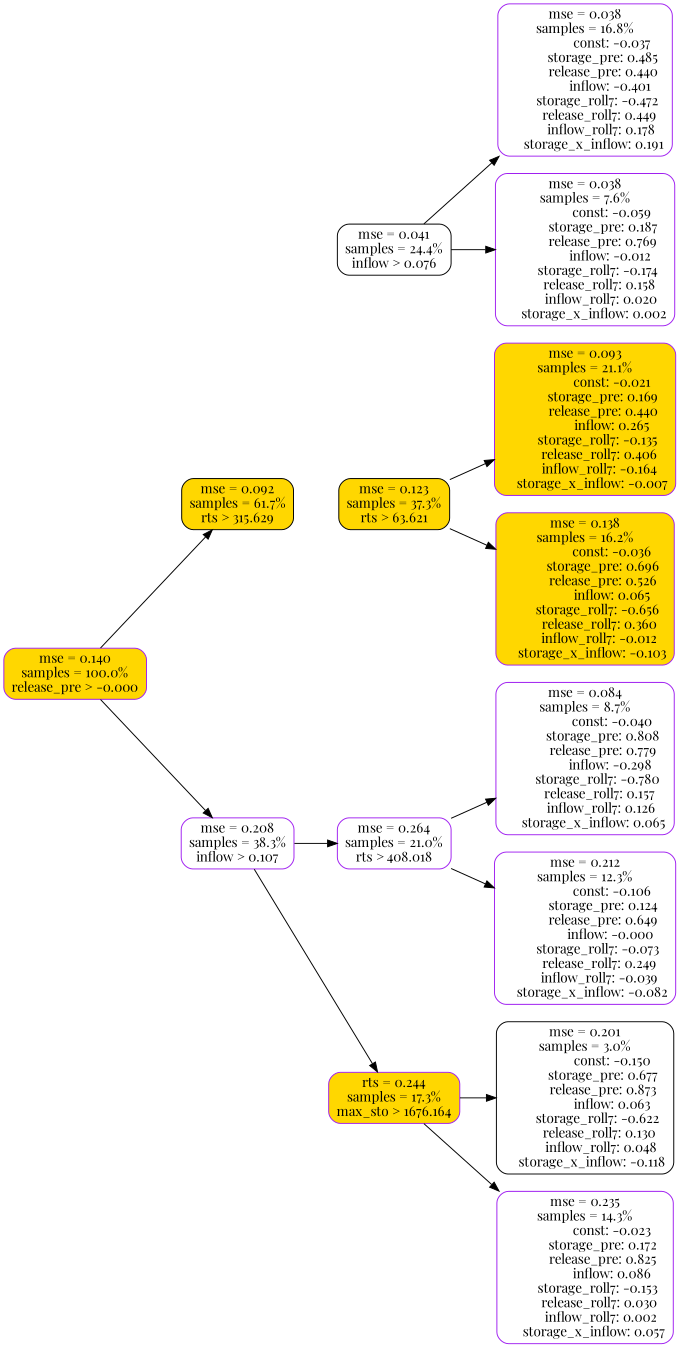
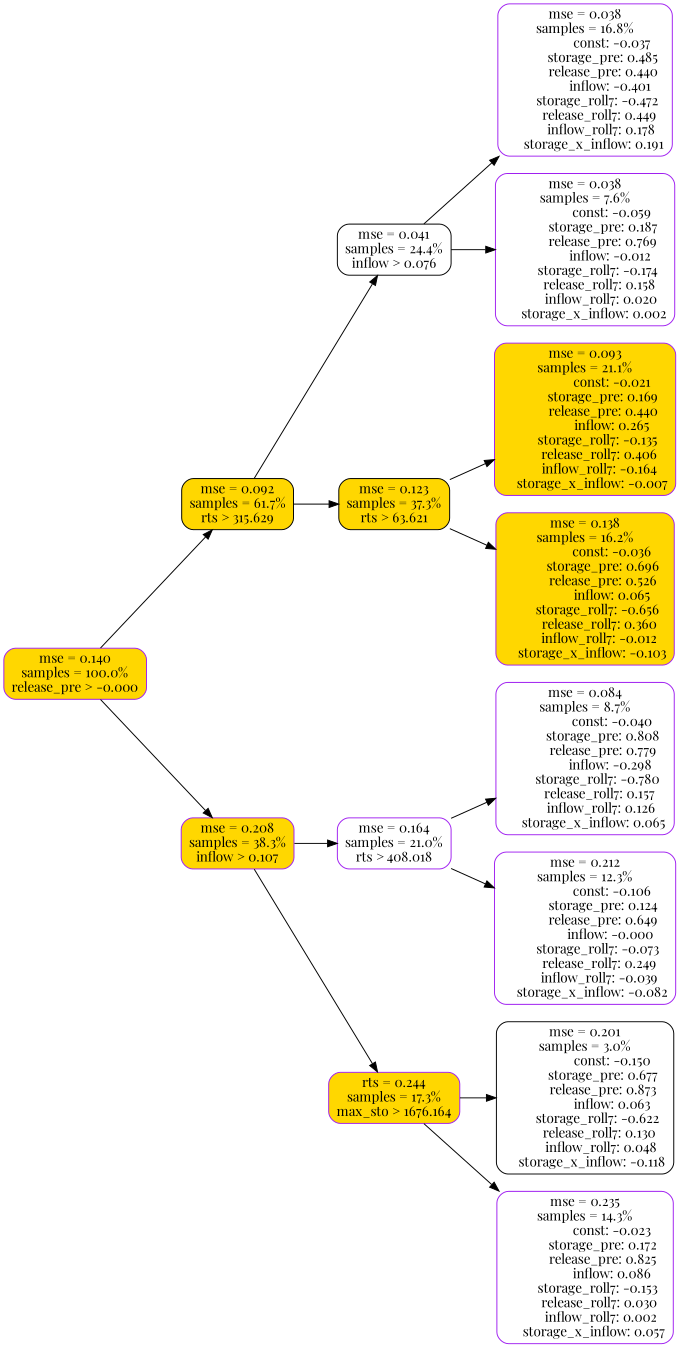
none -> (313, 381)
none -> (311, 504)
(238, 843) -> (238, 843)
(394, 843) -> (394, 843)
